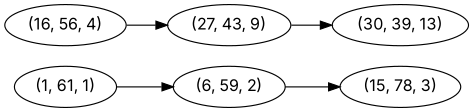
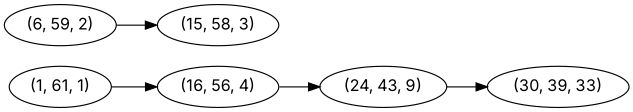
(229, 25) -> (383, 87)
(400, 25) -> (558, 87)
(139, 87) -> (129, 87)
(400, 87) -> (218, 25)
